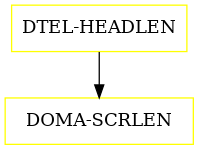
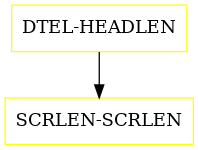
(99, 121) -> (99, 121)
